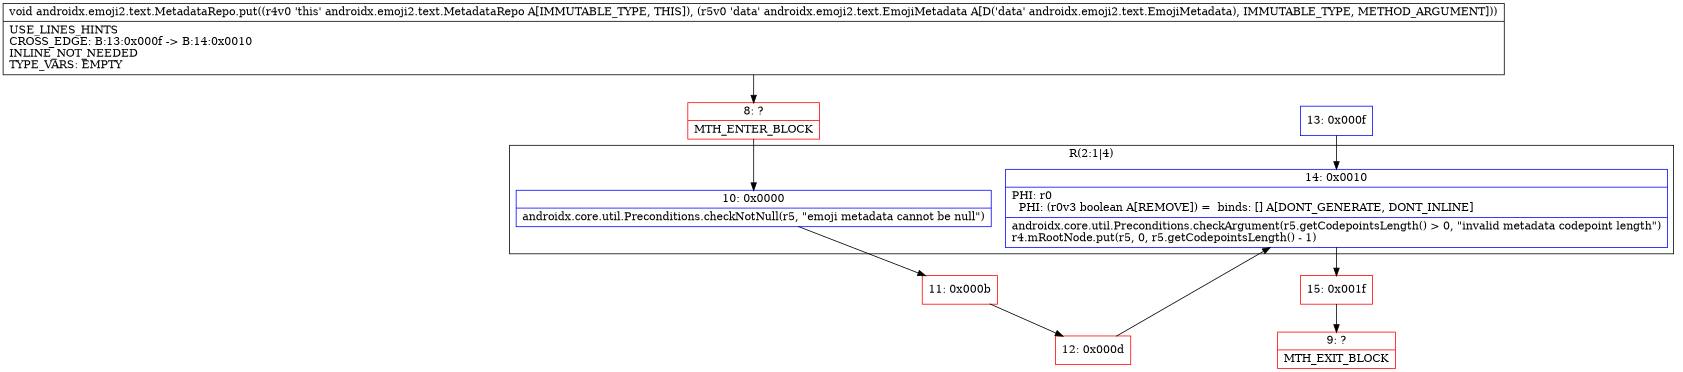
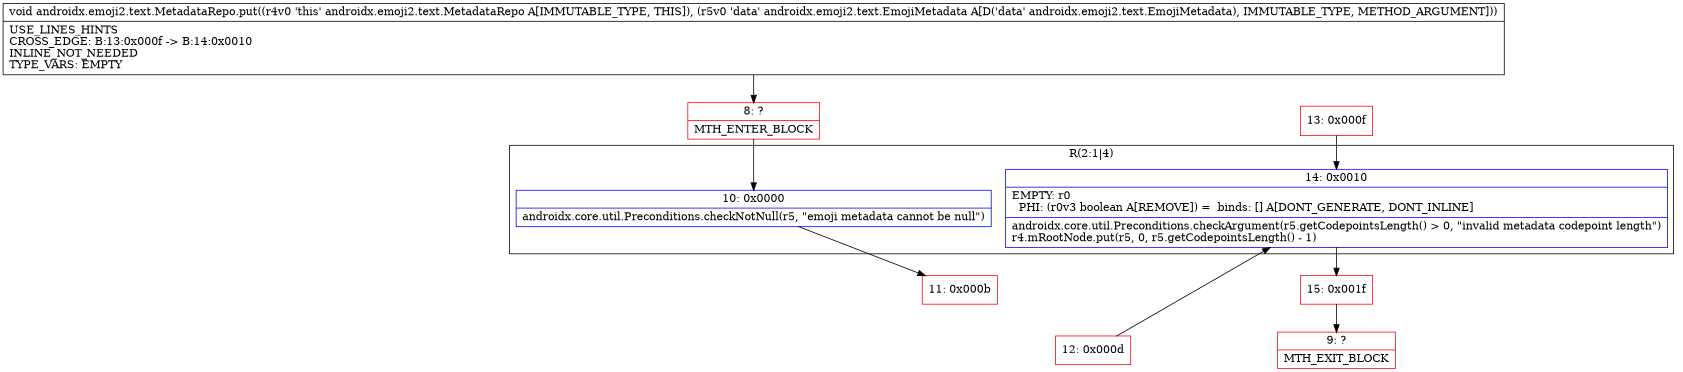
(1336, 121) -> (1336, 121)
(1034, 196) -> (1043, 196)
(1023, 318) -> none
